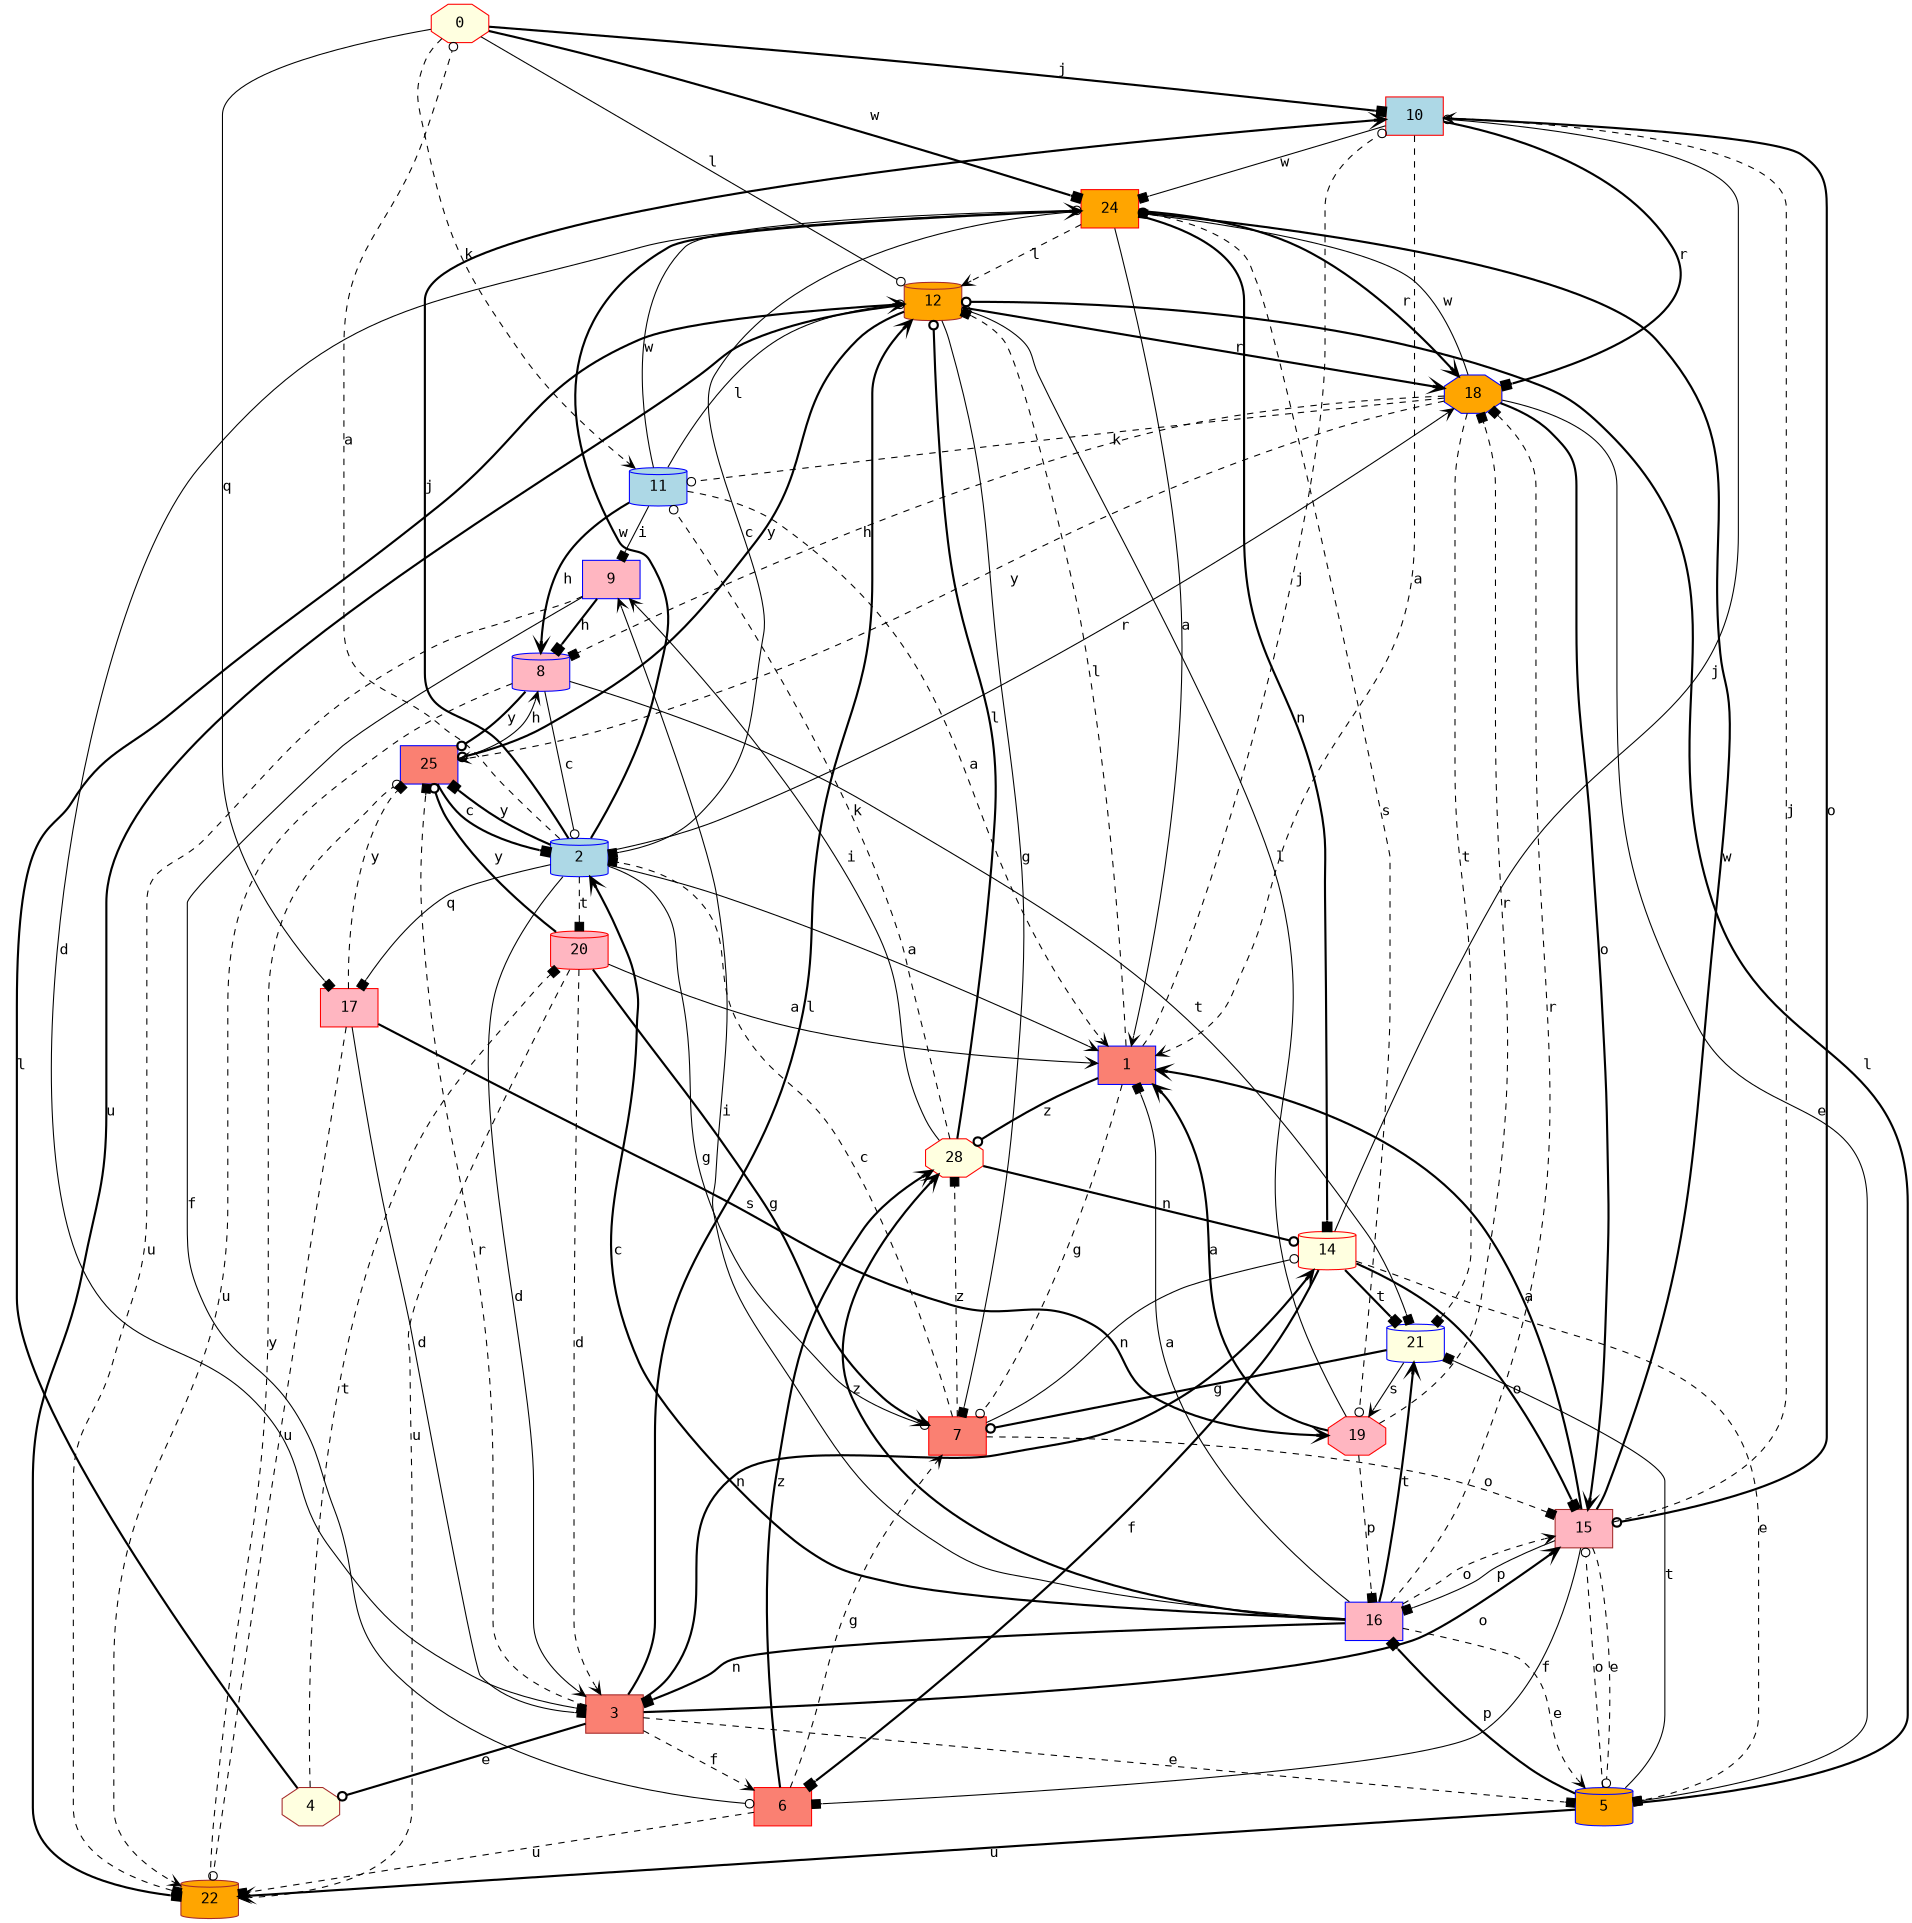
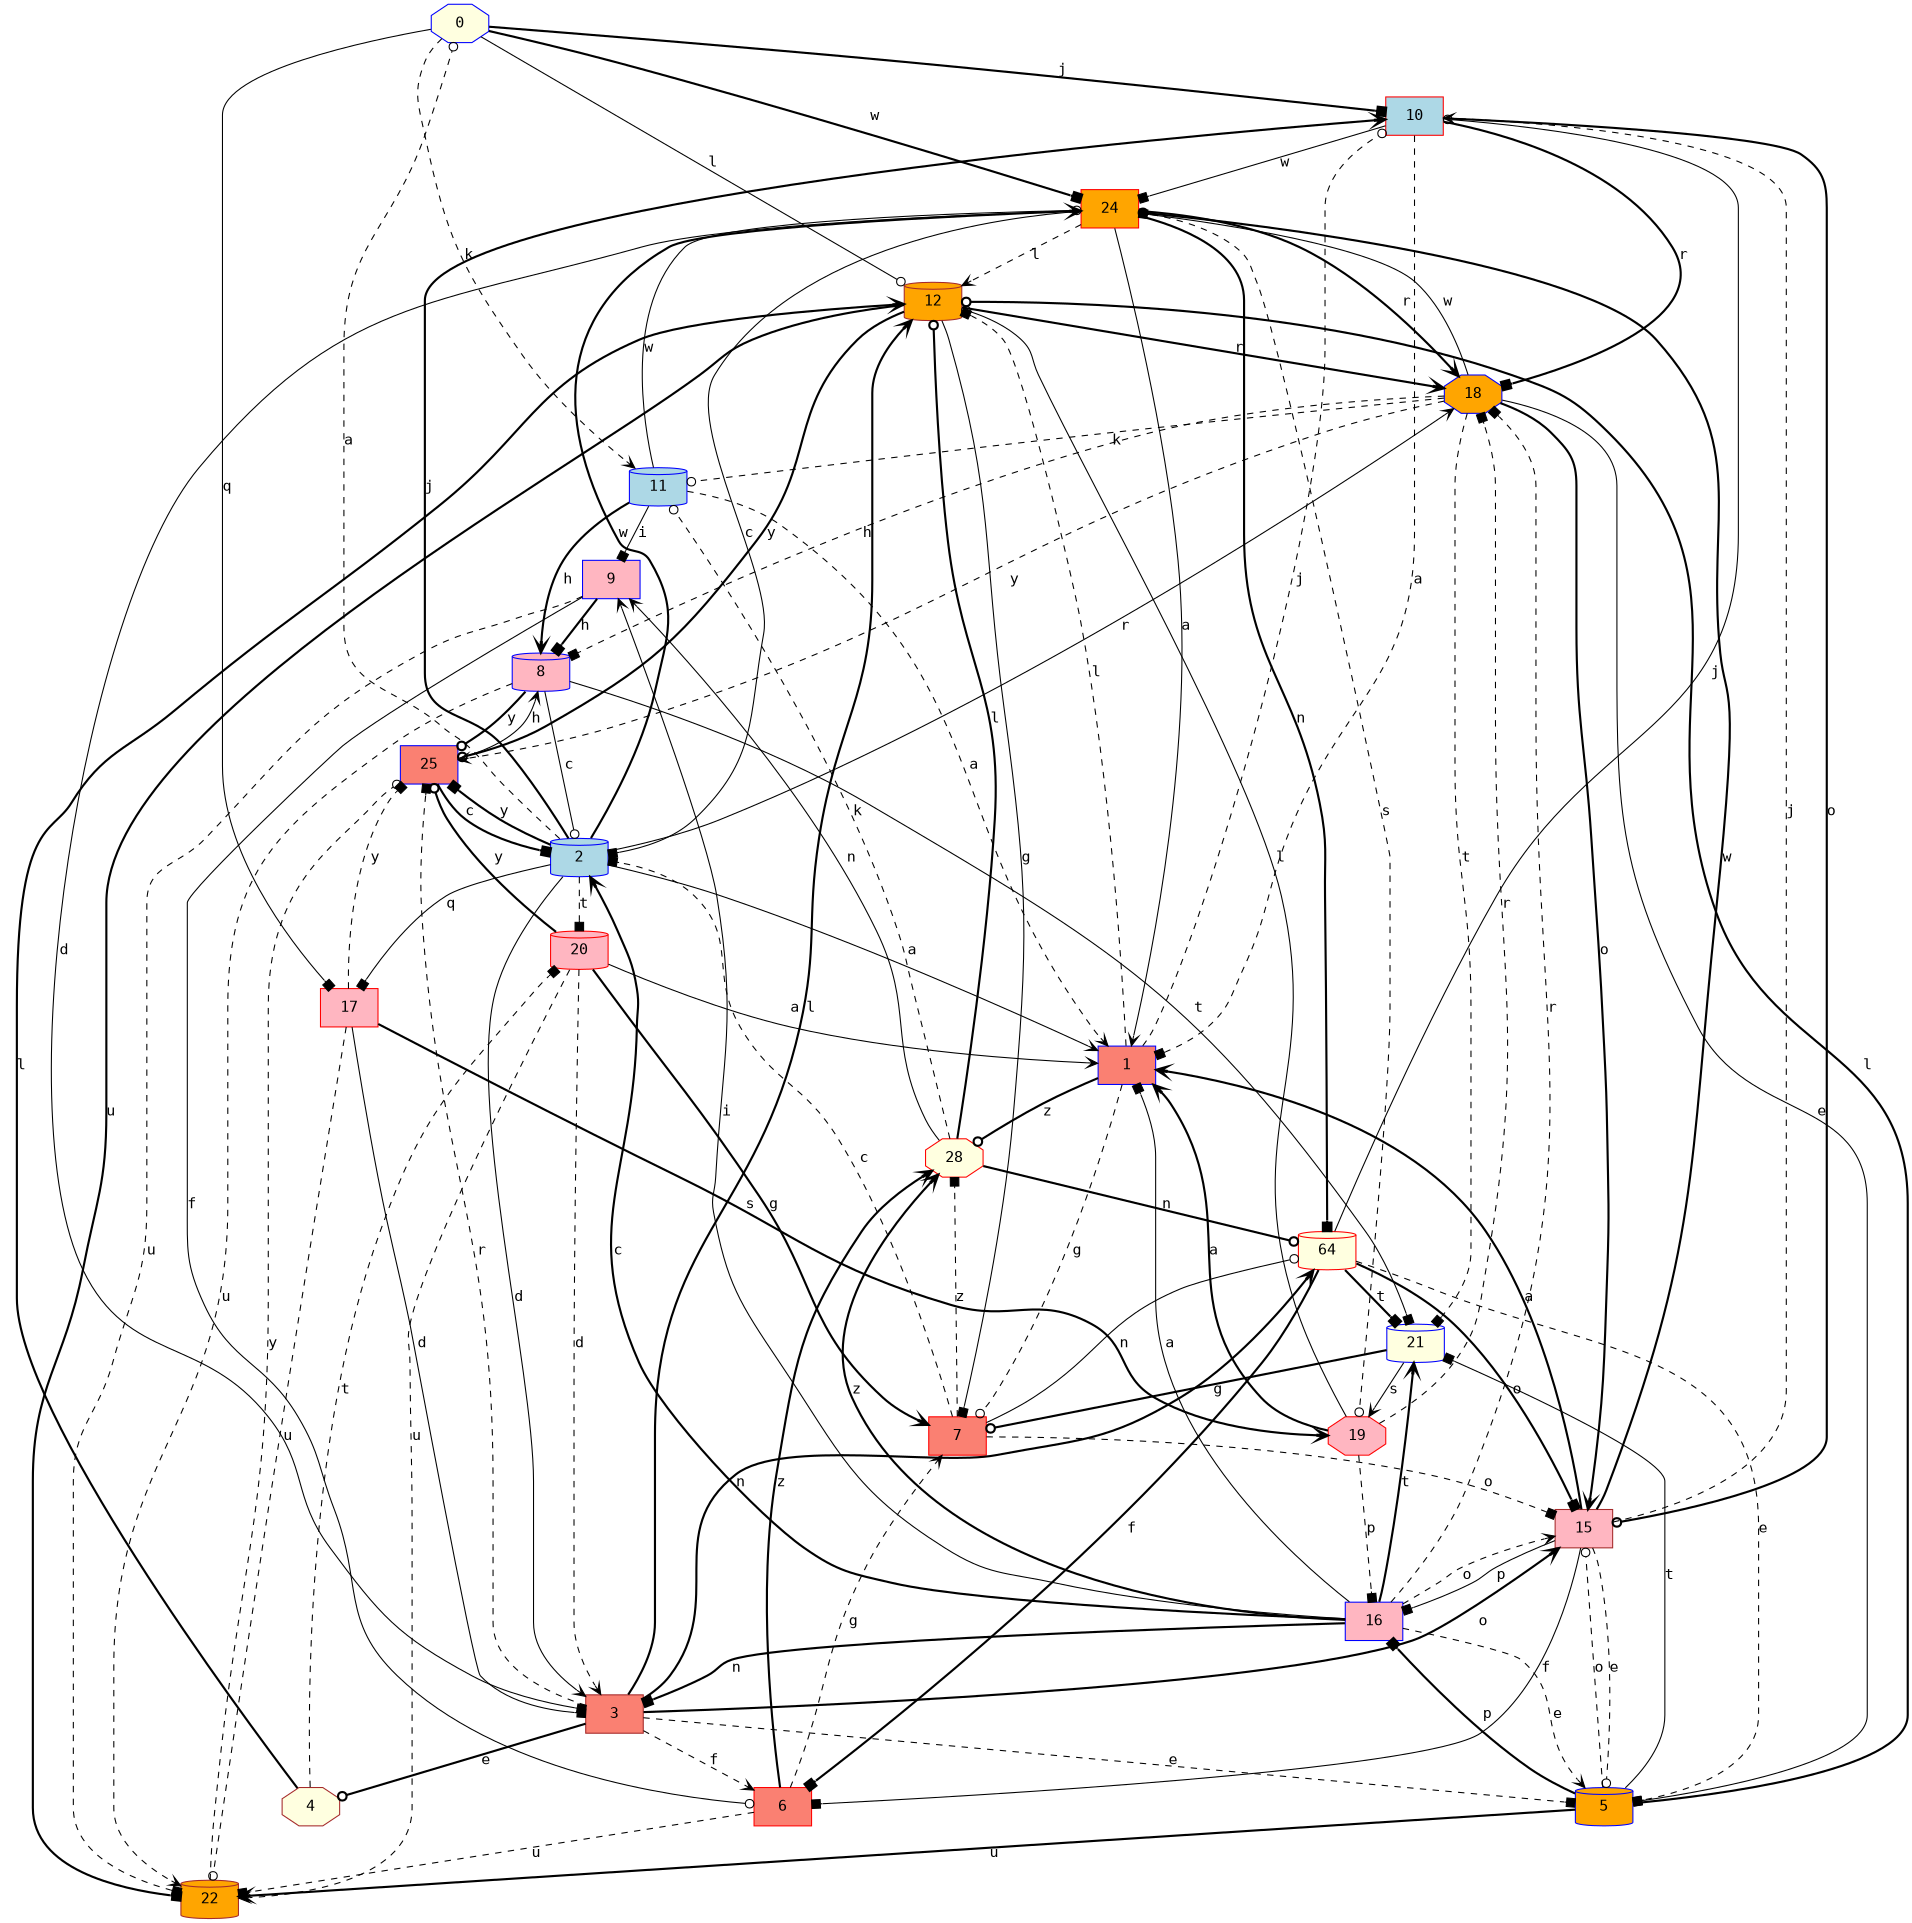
(460, 23) -> (460, 23)
(759, 353) -> none
(1400, 629) -> (1400, 629)
(852, 858) -> (852, 858)
(701, 1176) -> none
(1327, 1251) -> (1327, 1251)
